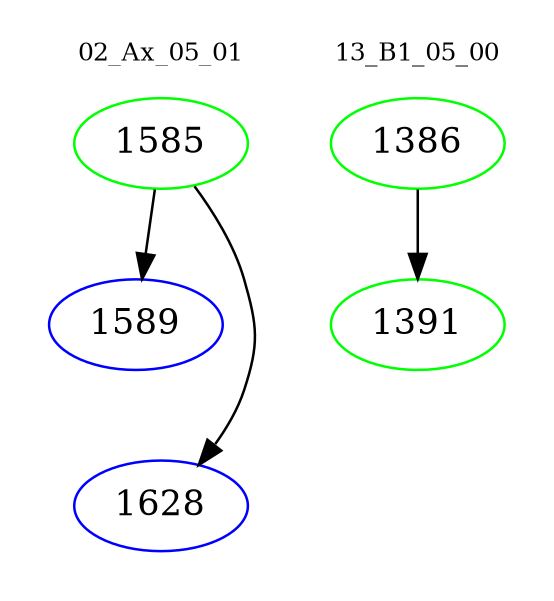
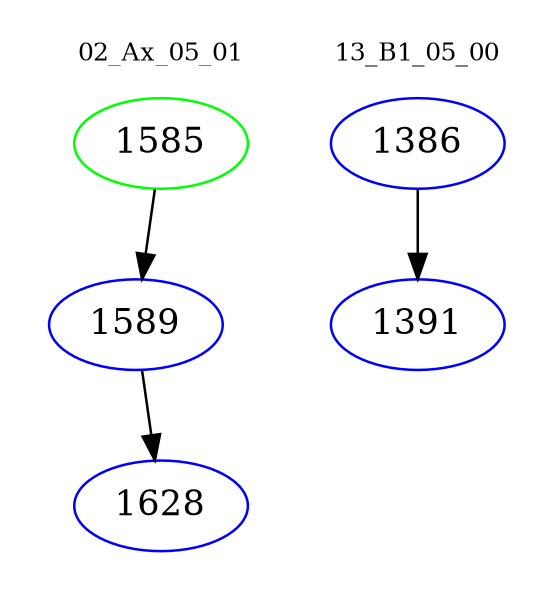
(418, 143) -> (418, 143)
(252, 313) -> (147, 403)
(418, 325) -> (418, 325)
